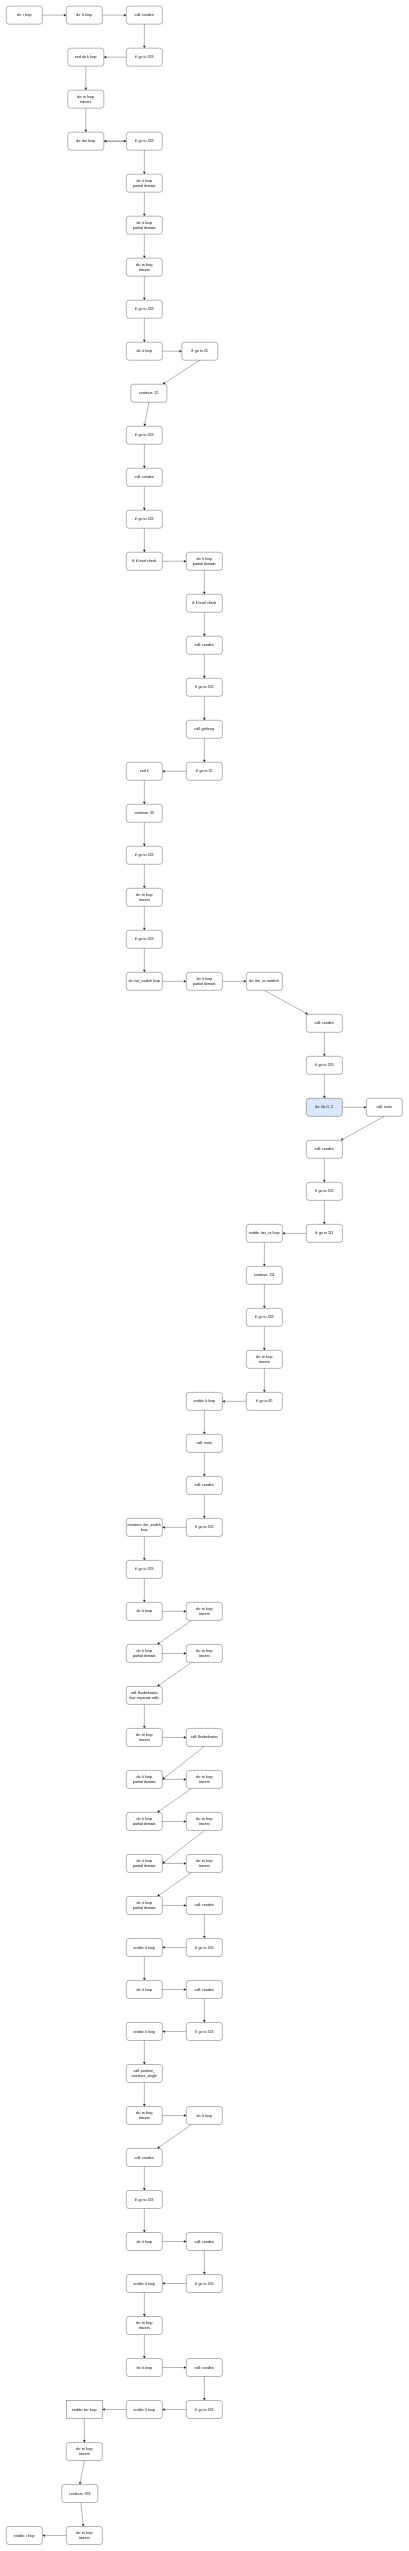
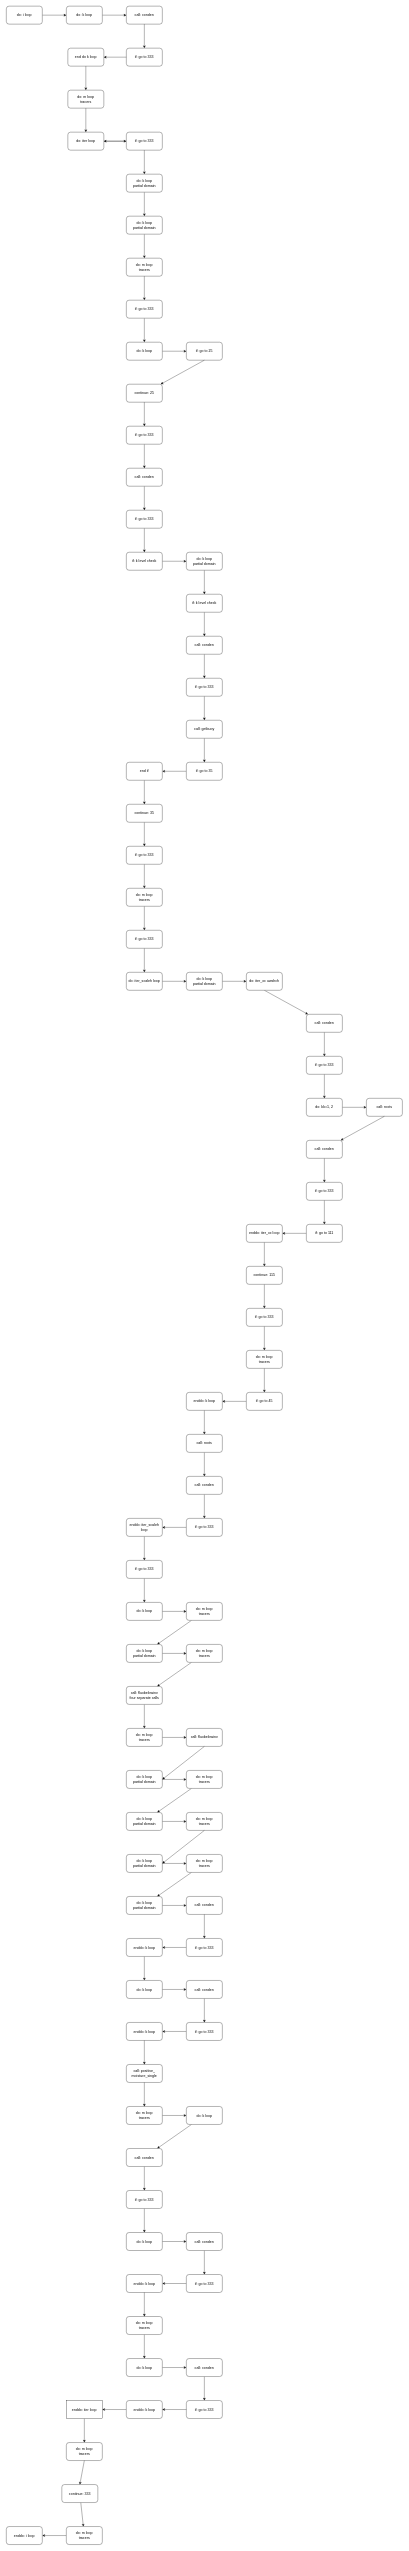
(200, 351) -> (204, 351)
(149, 393) -> (144, 393)
(324, 1107) -> (324, 1107)
(264, 1275) -> (264, 1275)
(144, 1527) -> (144, 1527)
